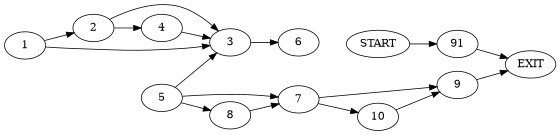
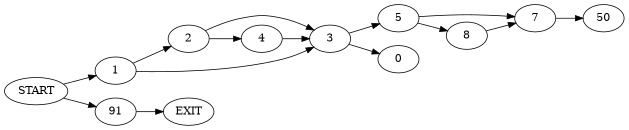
(299, 42) -> (398, 59)
(193, 73) -> (361, 30)
none -> (76, 81)
(457, 85) -> none
(378, 117) -> (604, 18)
